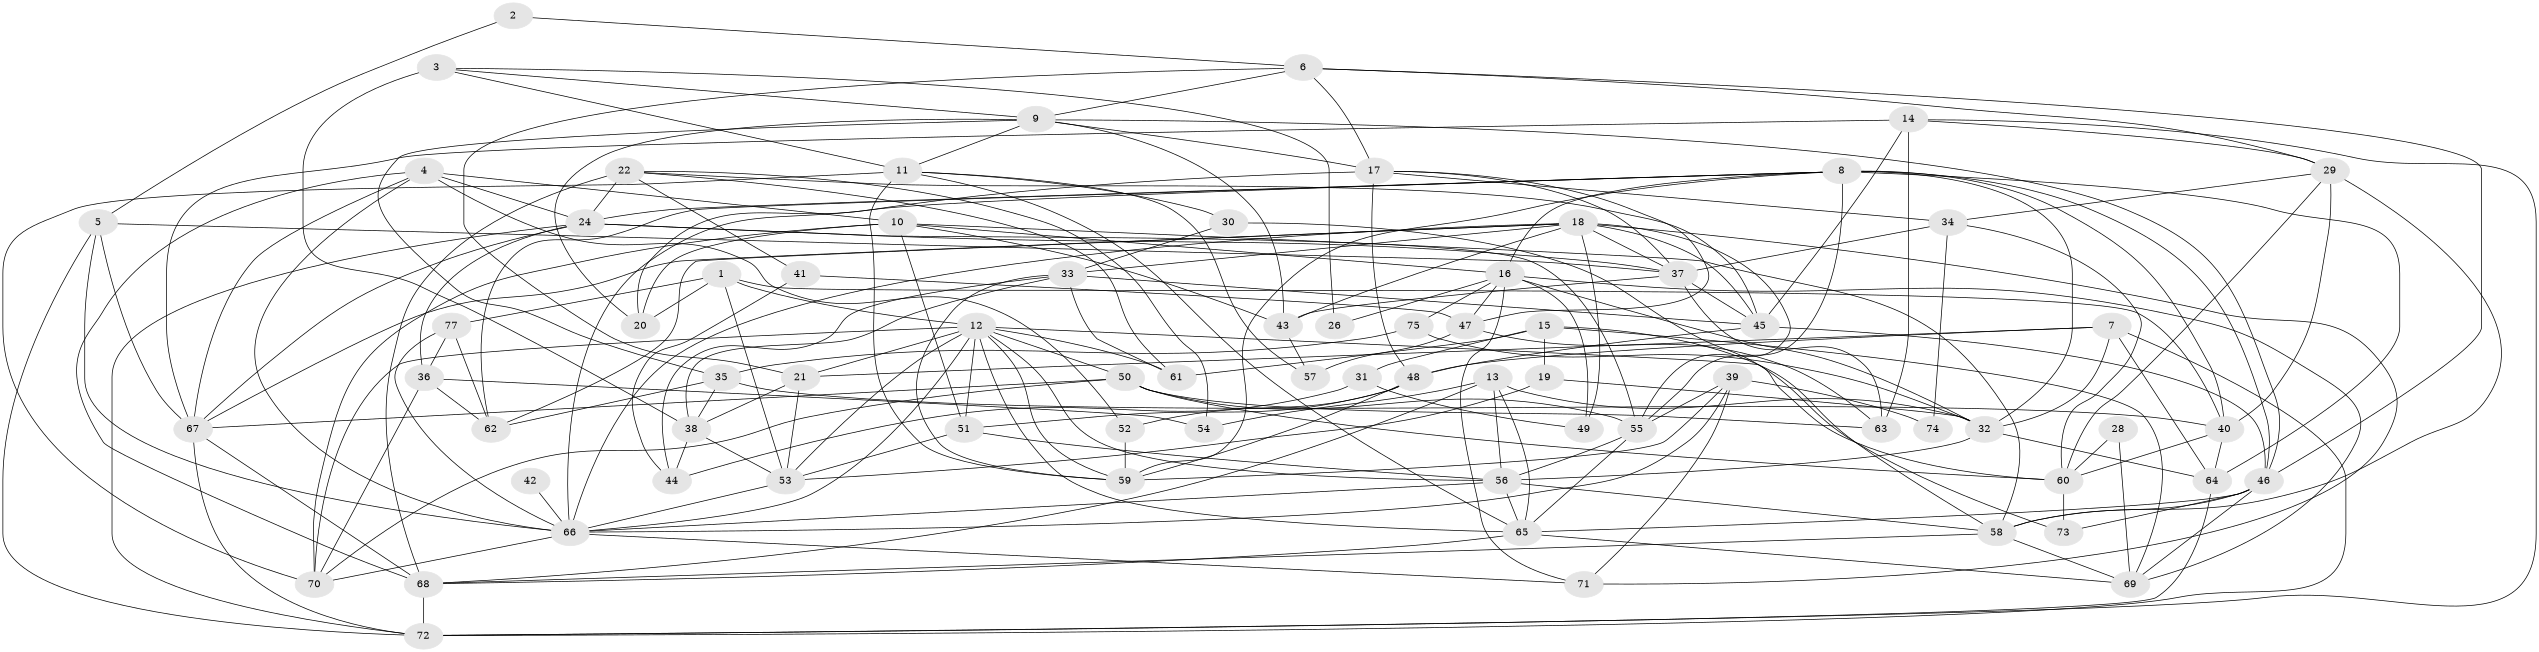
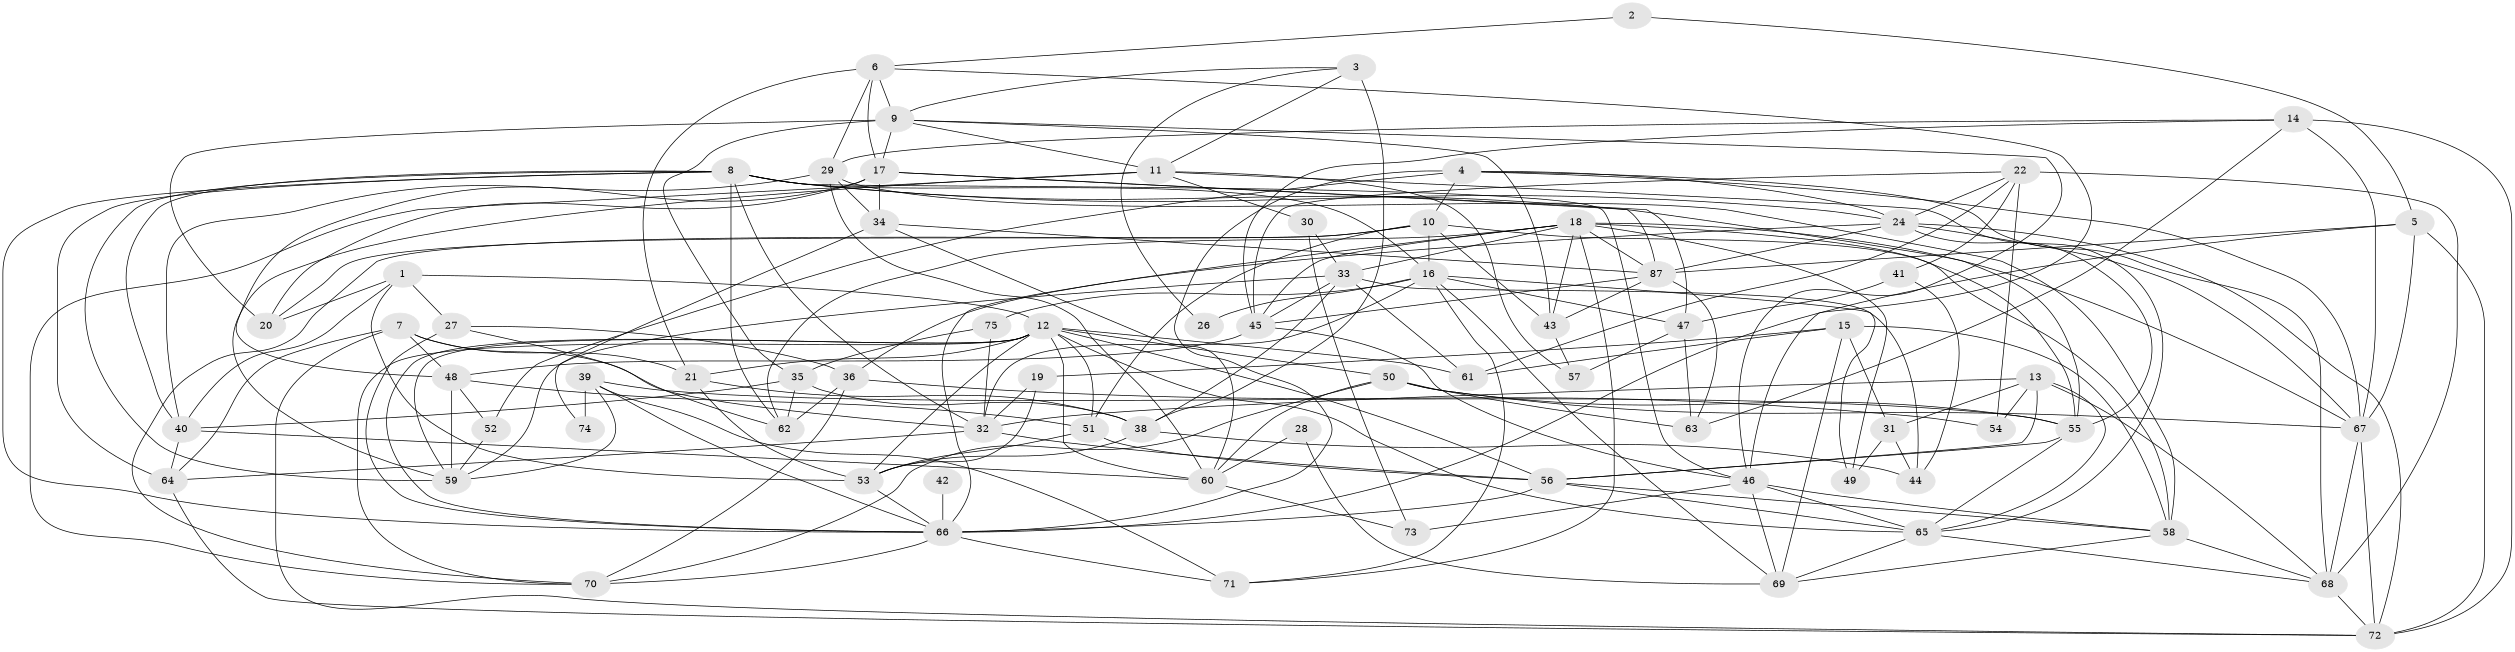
(1678, 274) -> (1657, 274)
(452, 326) -> (452, 326)
none -> (1963, 404)
